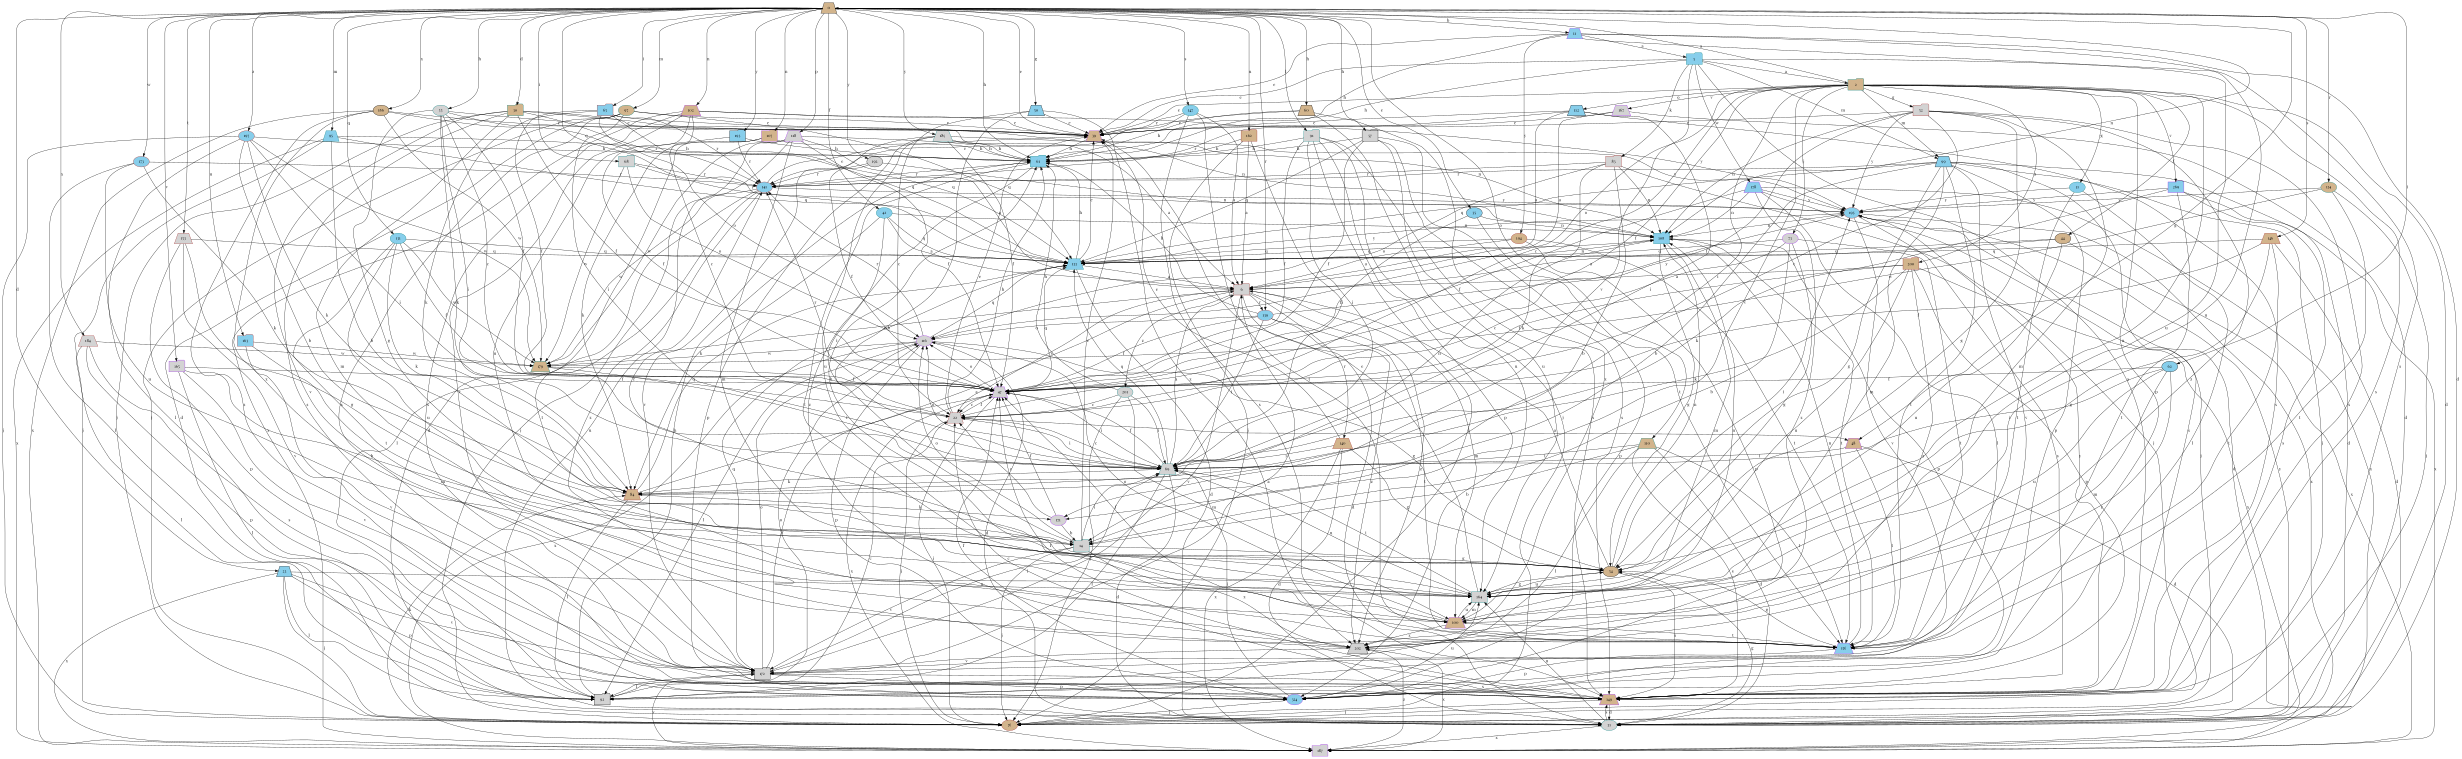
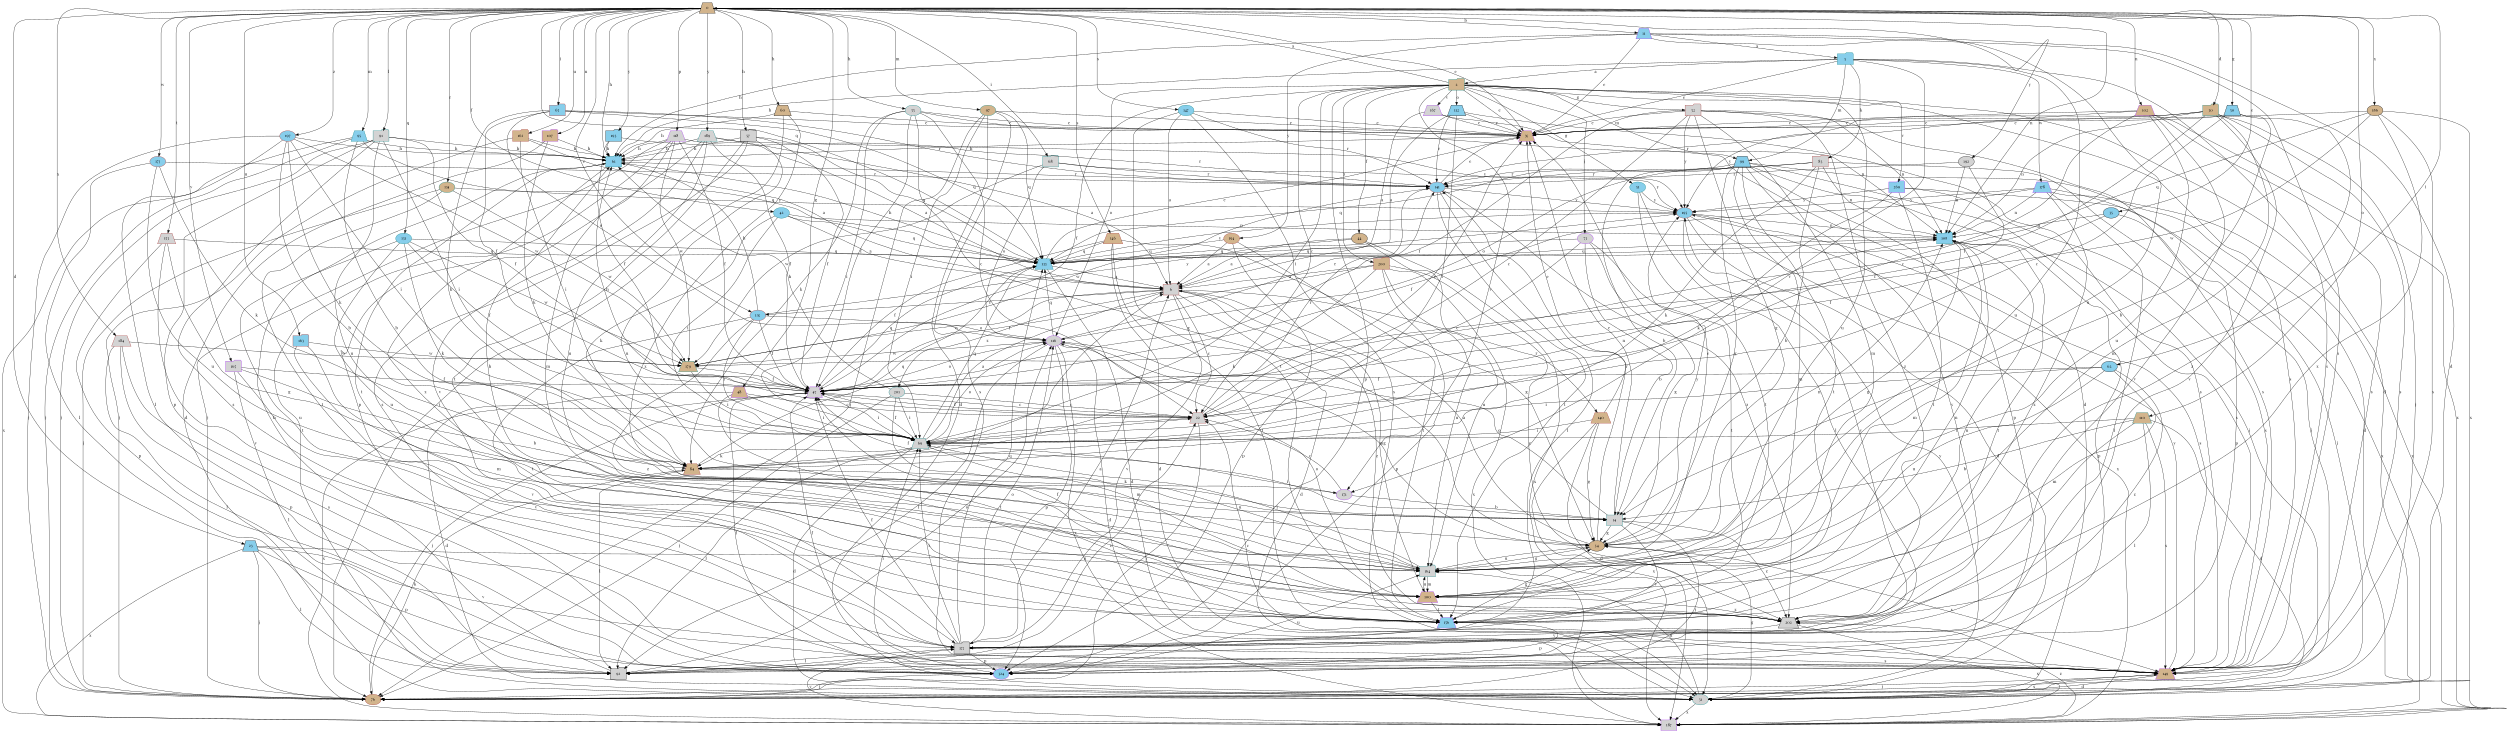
(1783, 392) -> (1697, 379)
(1381, 433) -> (967, 414)
